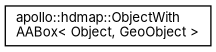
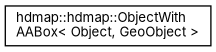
(108, 26) -> (108, 26)
